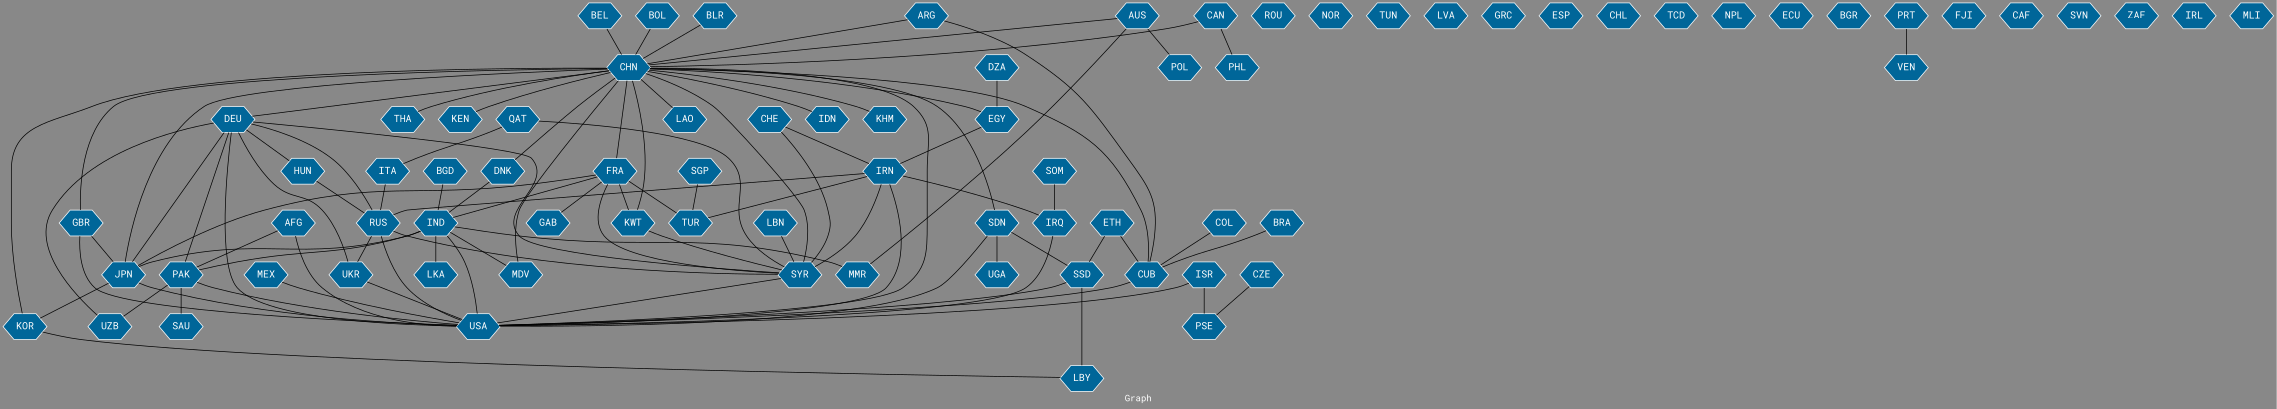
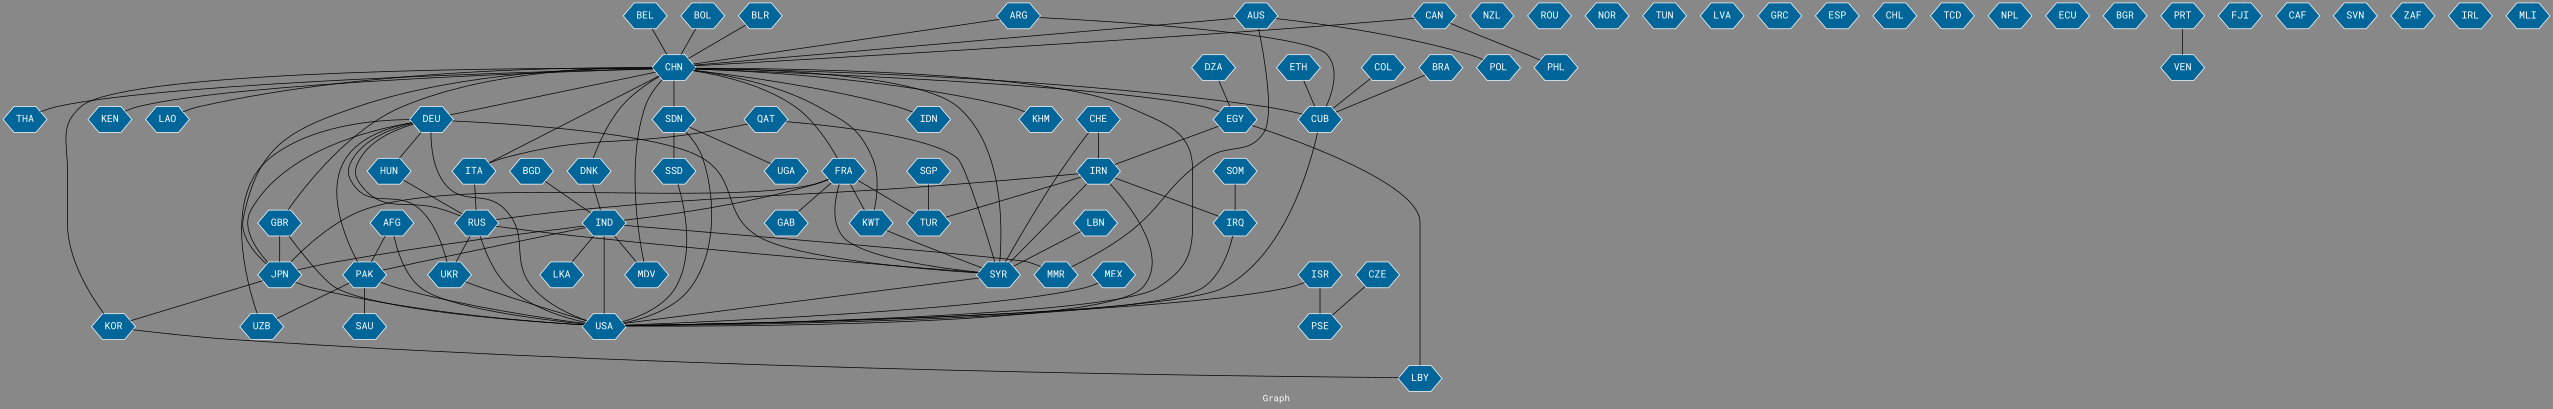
none -> (1492, 16)
none -> (574, 119)
(1097, 249) -> none
(1082, 327) -> (1406, 199)
